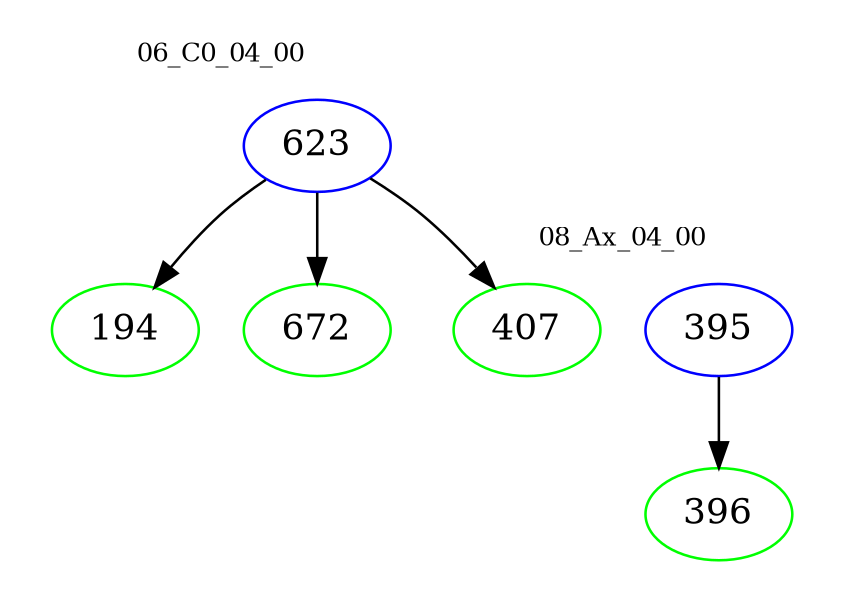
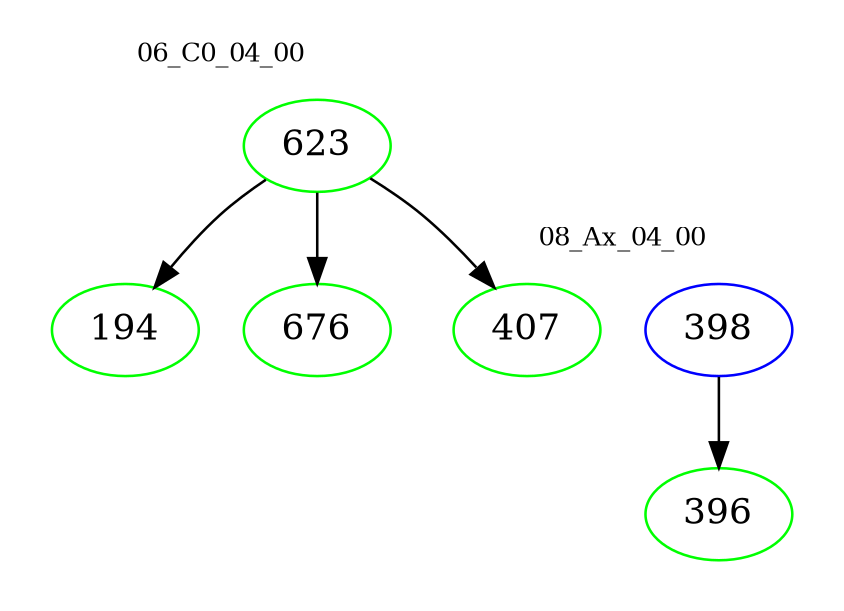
(317, 146) -> (317, 146)
(317, 330) -> (317, 330)
(719, 330) -> (719, 330)
